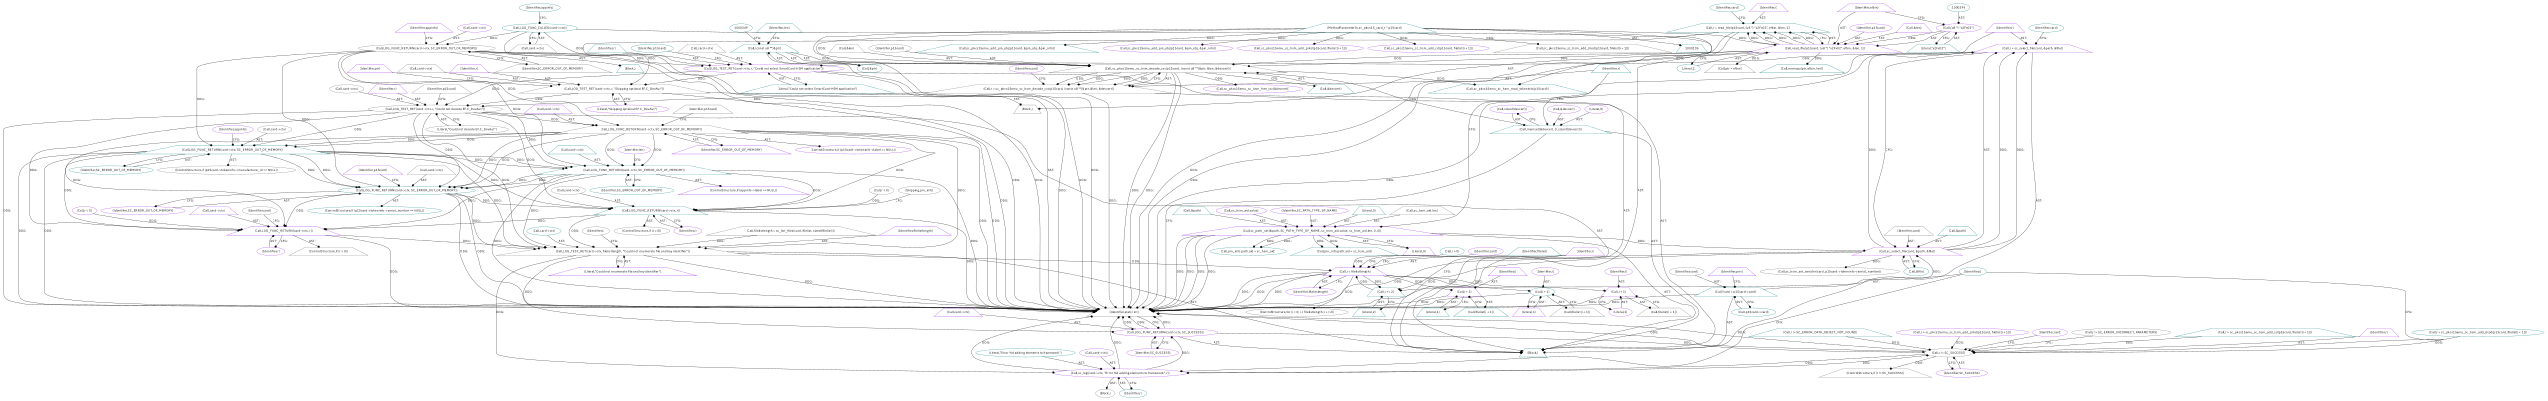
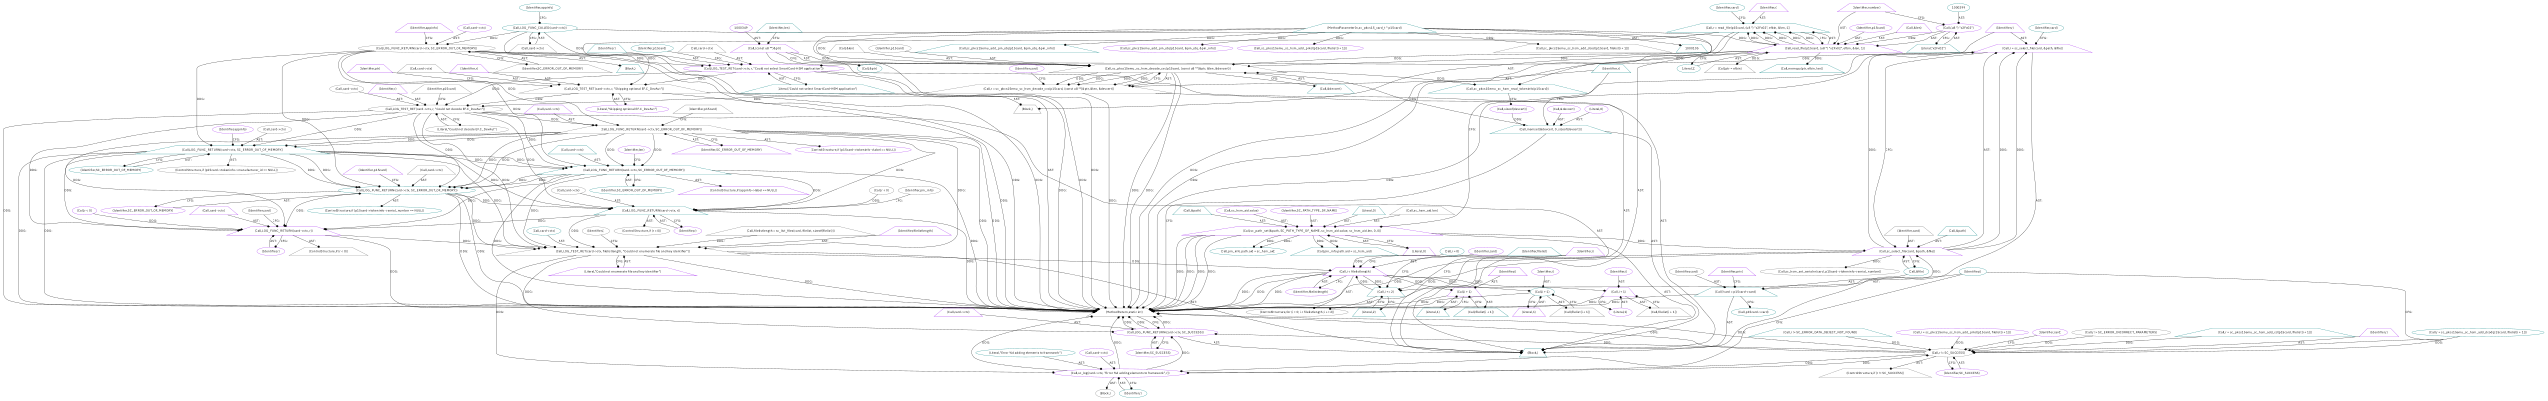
(1867, 8) -> (1867, 8)
(741, 28) -> (741, 28)
(758, 38) -> (758, 38)
(765, 48) -> (765, 48)
(1428, 48) -> none
(794, 58) -> (794, 58)
(814, 64) -> none
(1253, 89) -> none
(1519, 119) -> (1519, 119)
(1528, 121) -> (1510, 98)
(919, 190) -> (919, 190)
(1414, 257) -> (1414, 261)
(1912, 260) -> (1912, 260)
(1350, 292) -> (1350, 292)
(1382, 302) -> (1382, 302)
none -> (1360, 303)
(1737, 304) -> (1836, 281)
(1124, 312) -> (1124, 312)
(1570, 340) -> (1553, 343)
(2049, 343) -> (2049, 343)
(1920, 363) -> (1920, 363)
